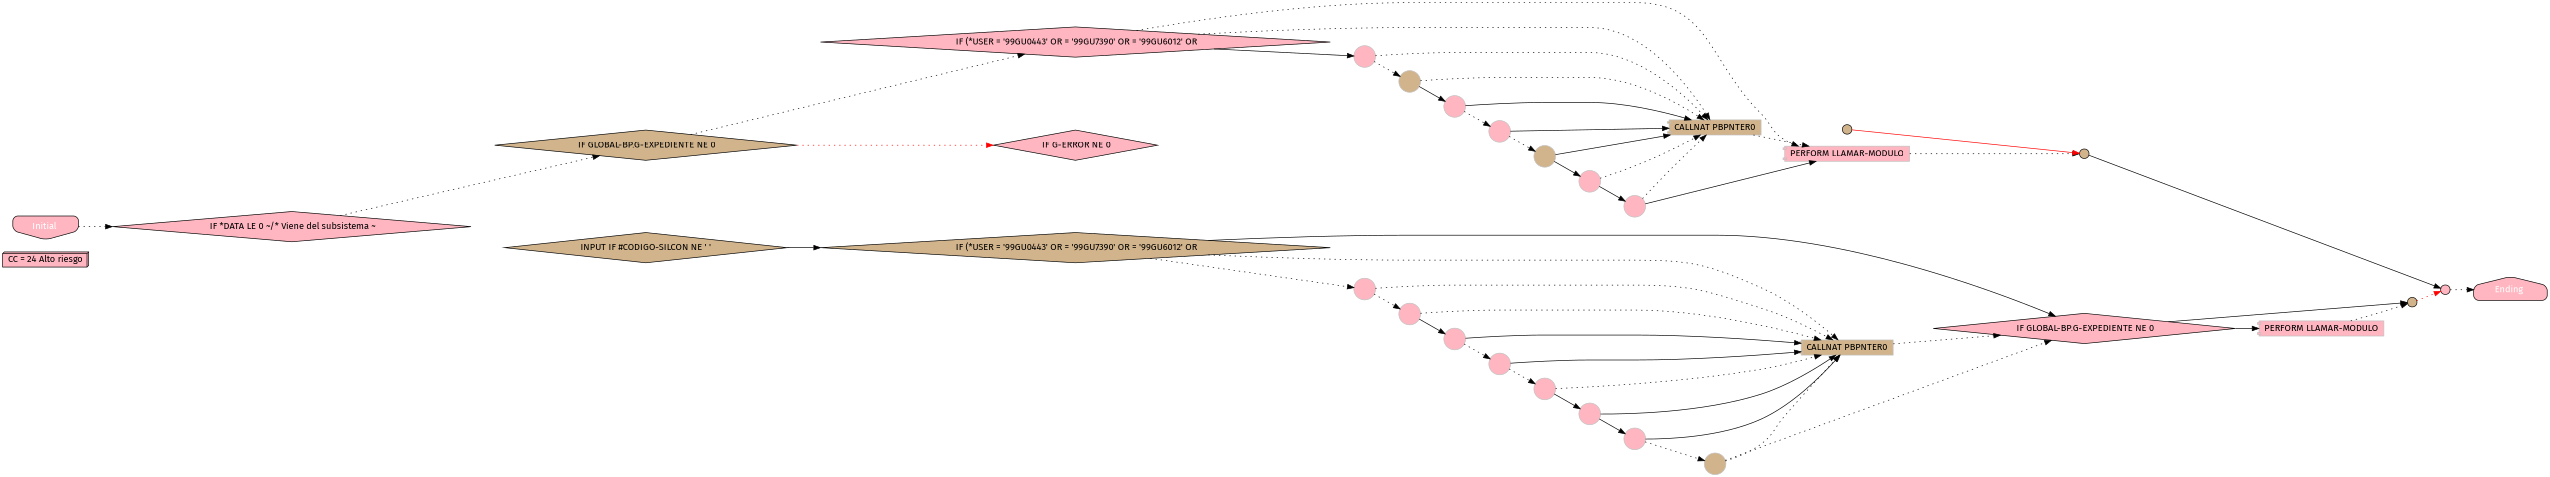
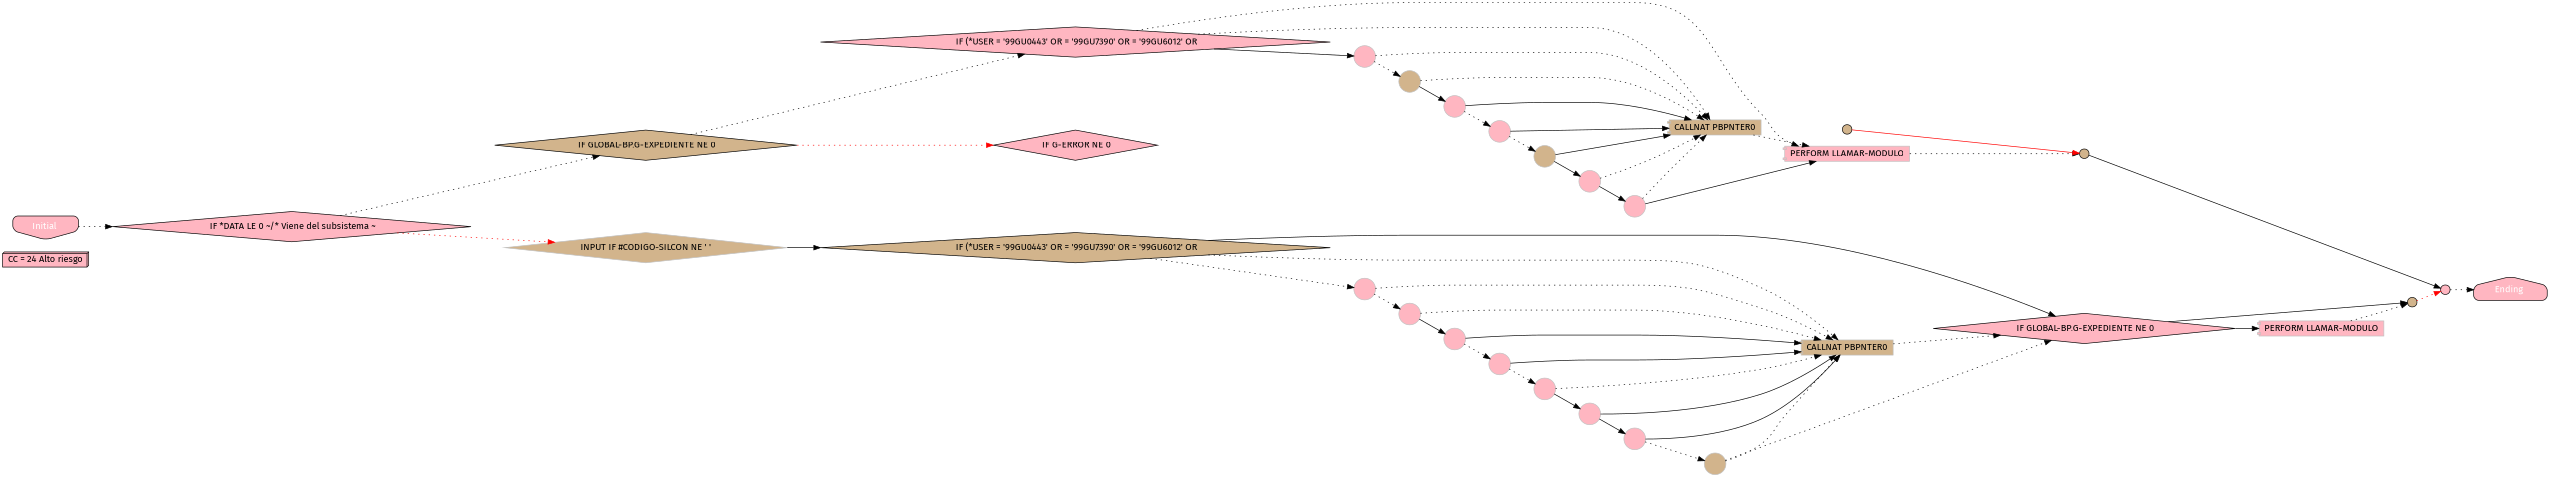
none -> (473, 237)
(646, 248) -> (646, 248)
